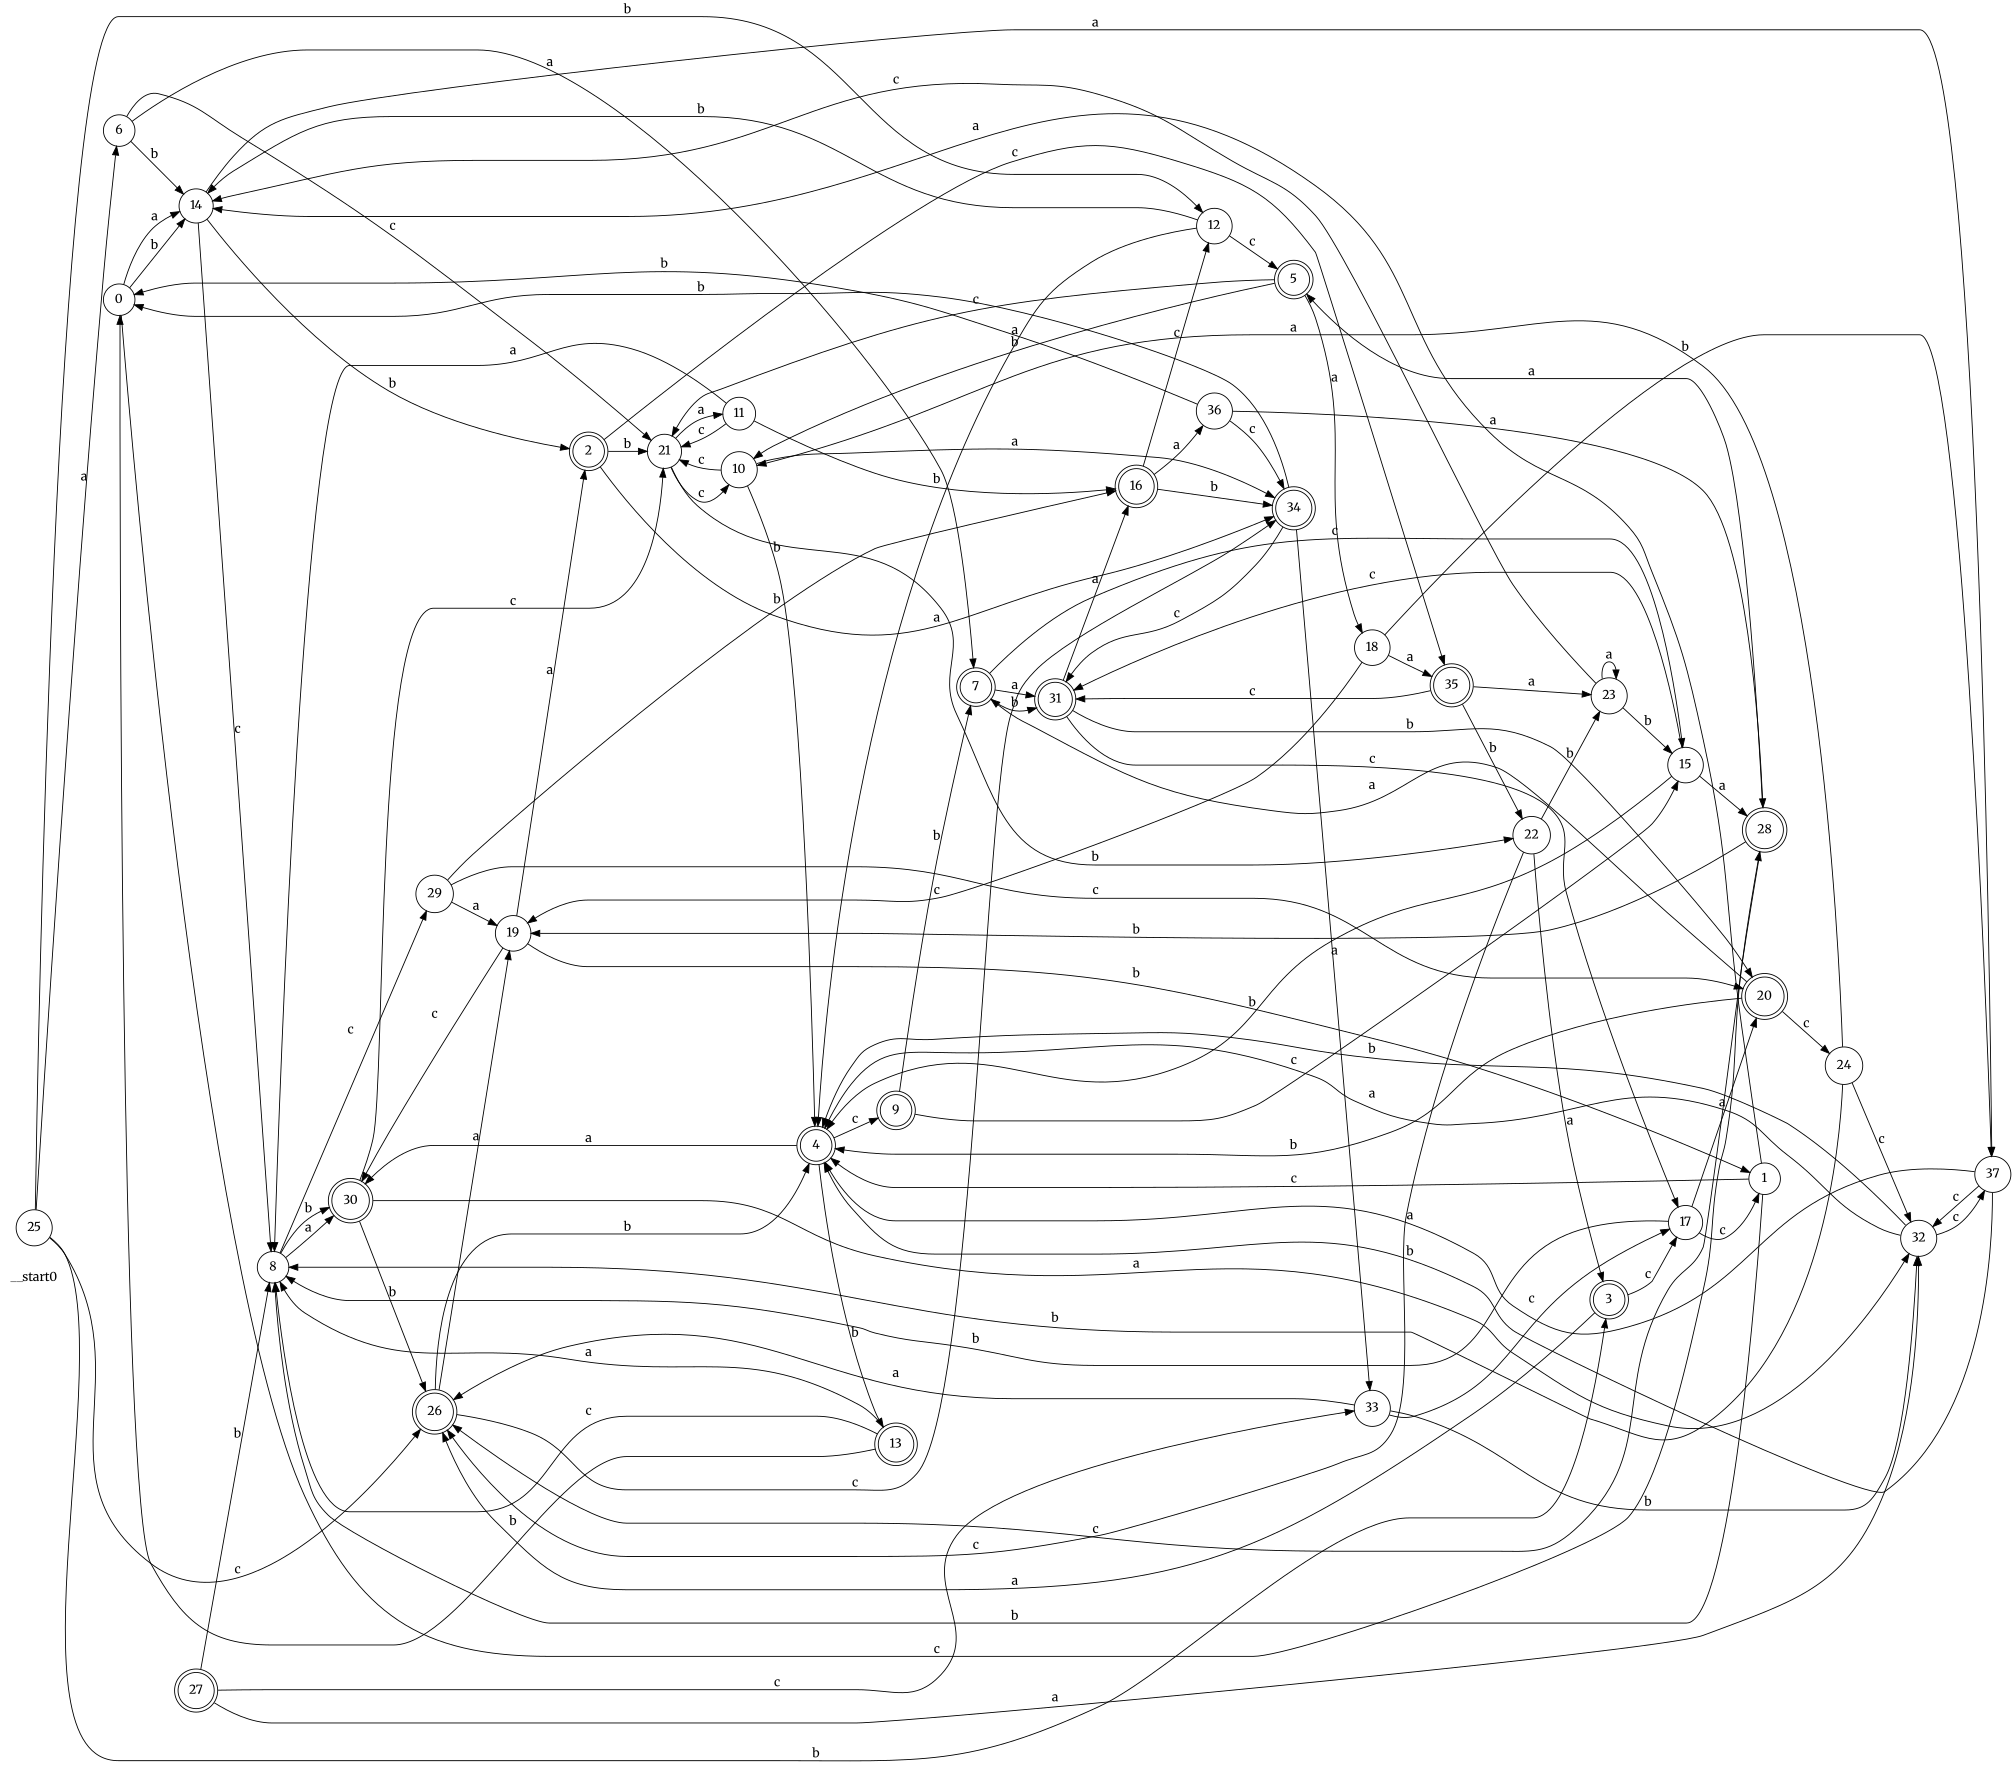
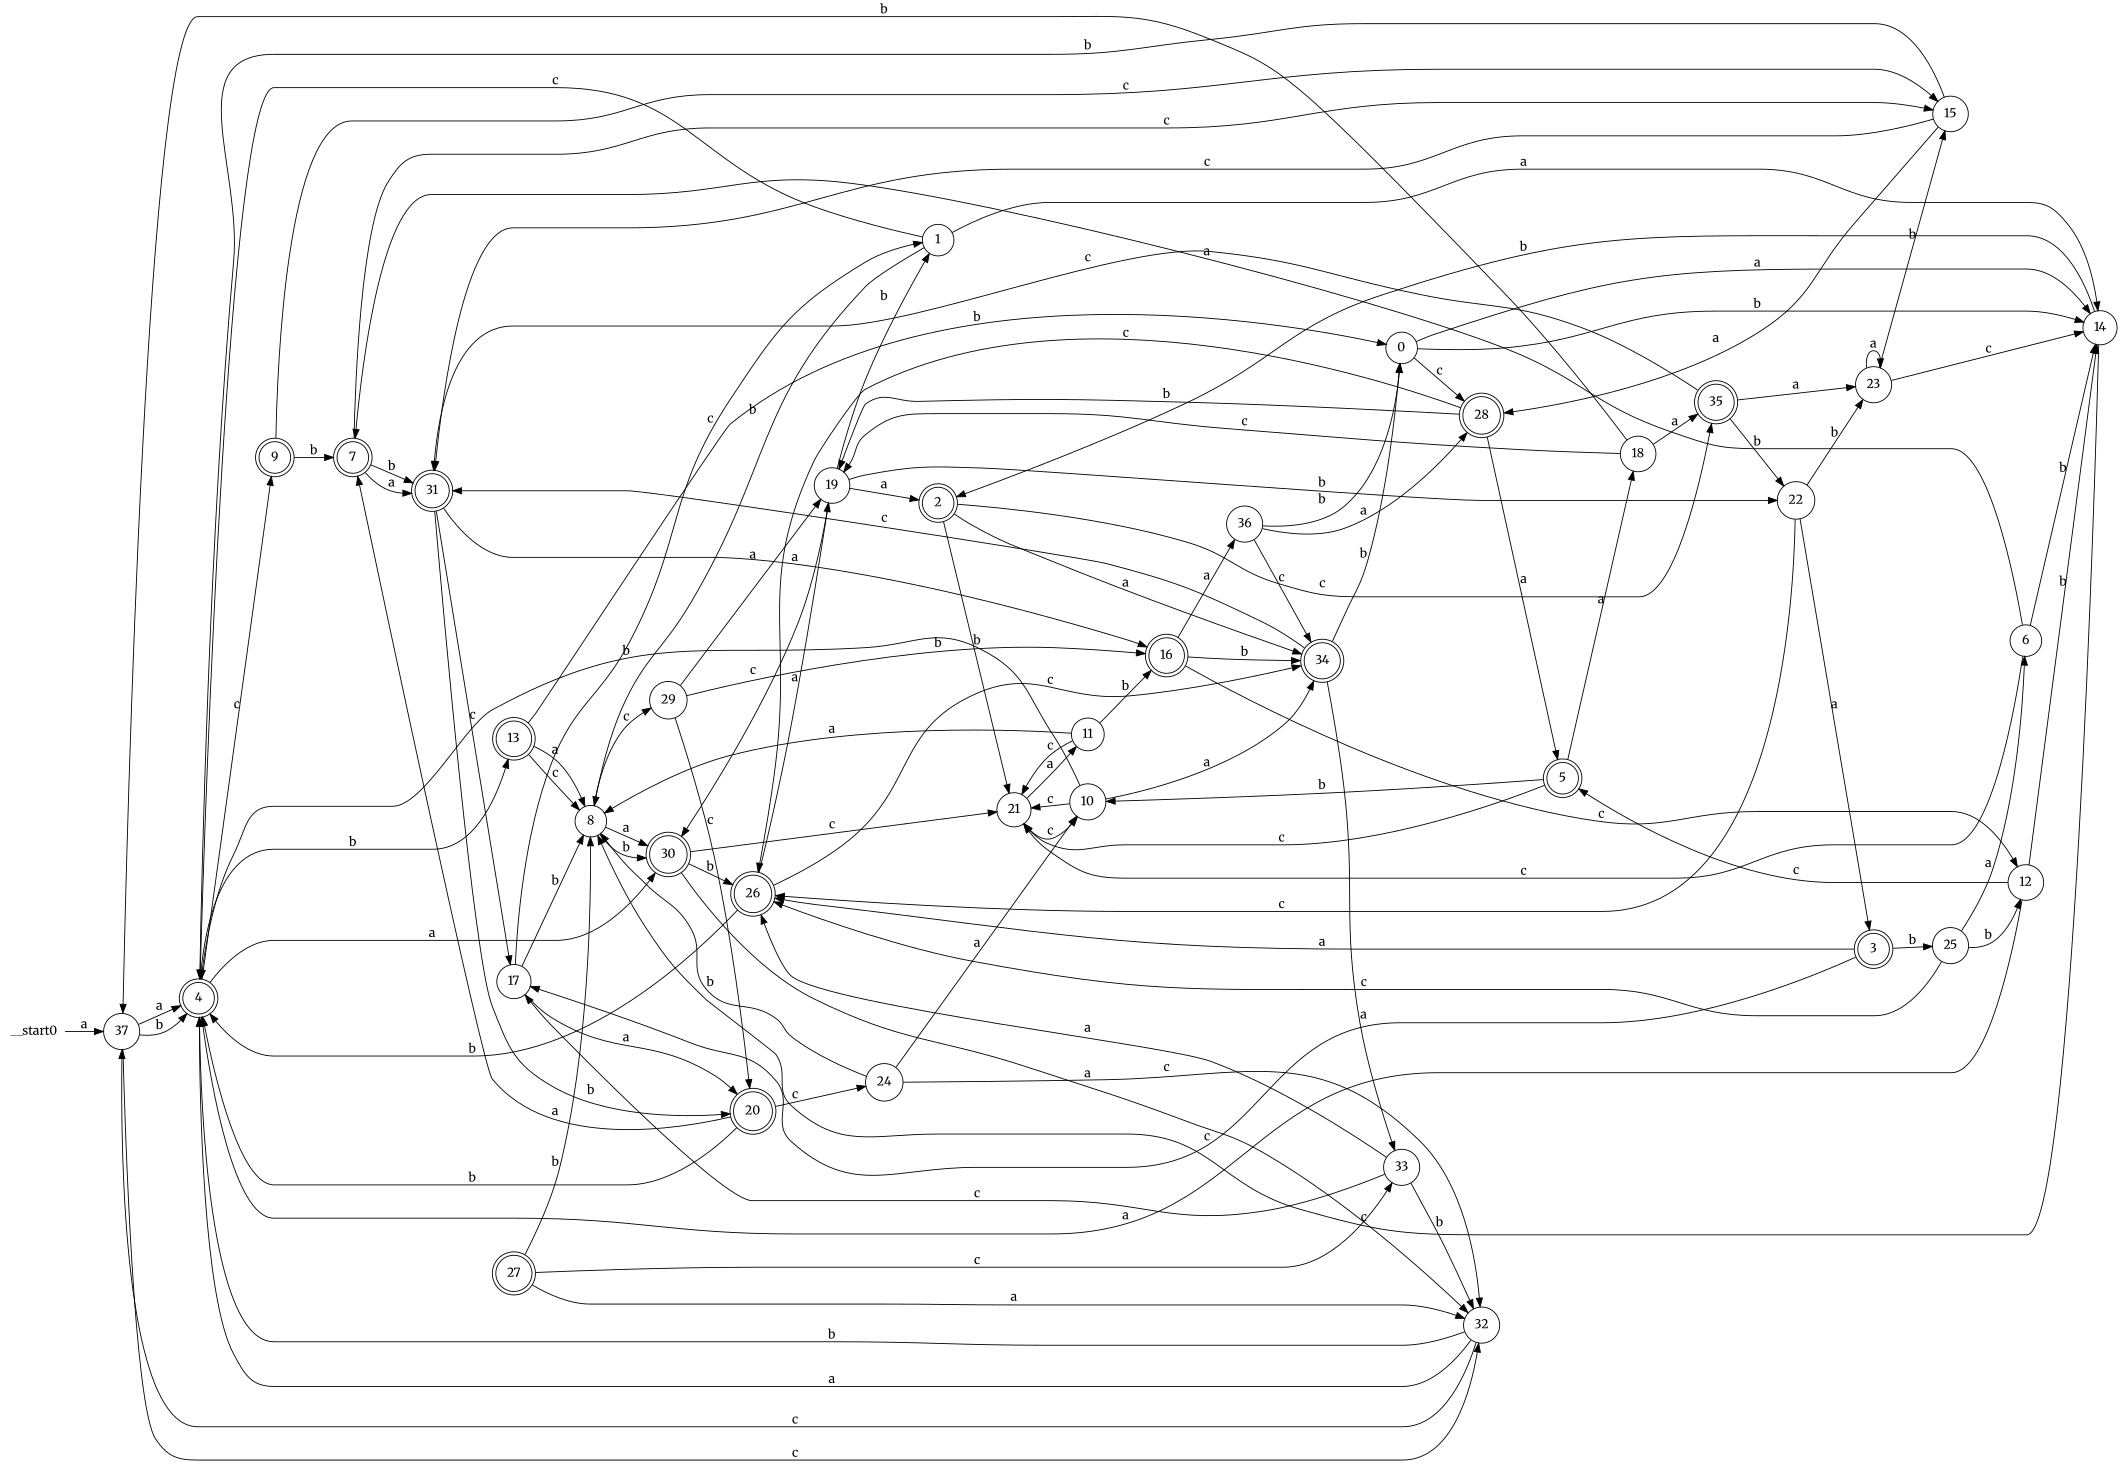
(1606, 30) -> (80, 1032)
(987, 783) -> (1308, 490)
(686, 1761) -> (1908, 948)
